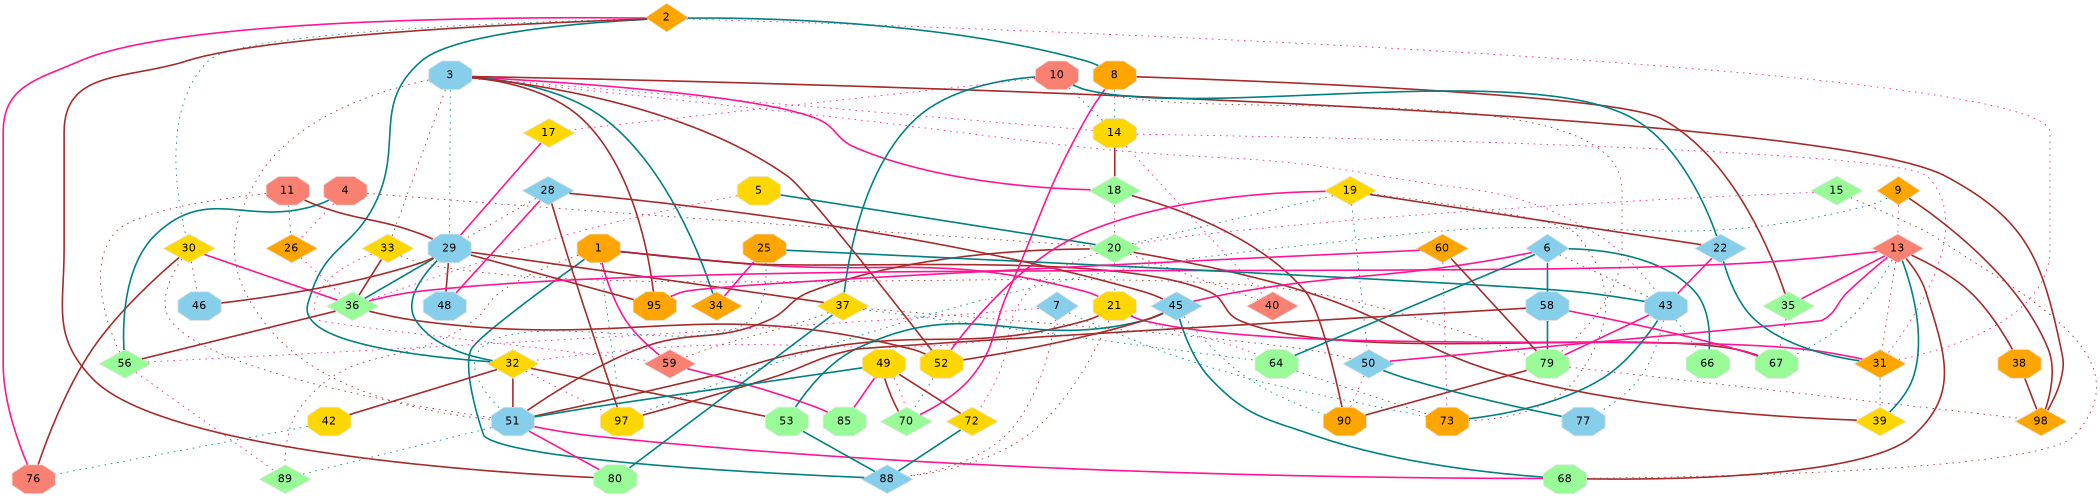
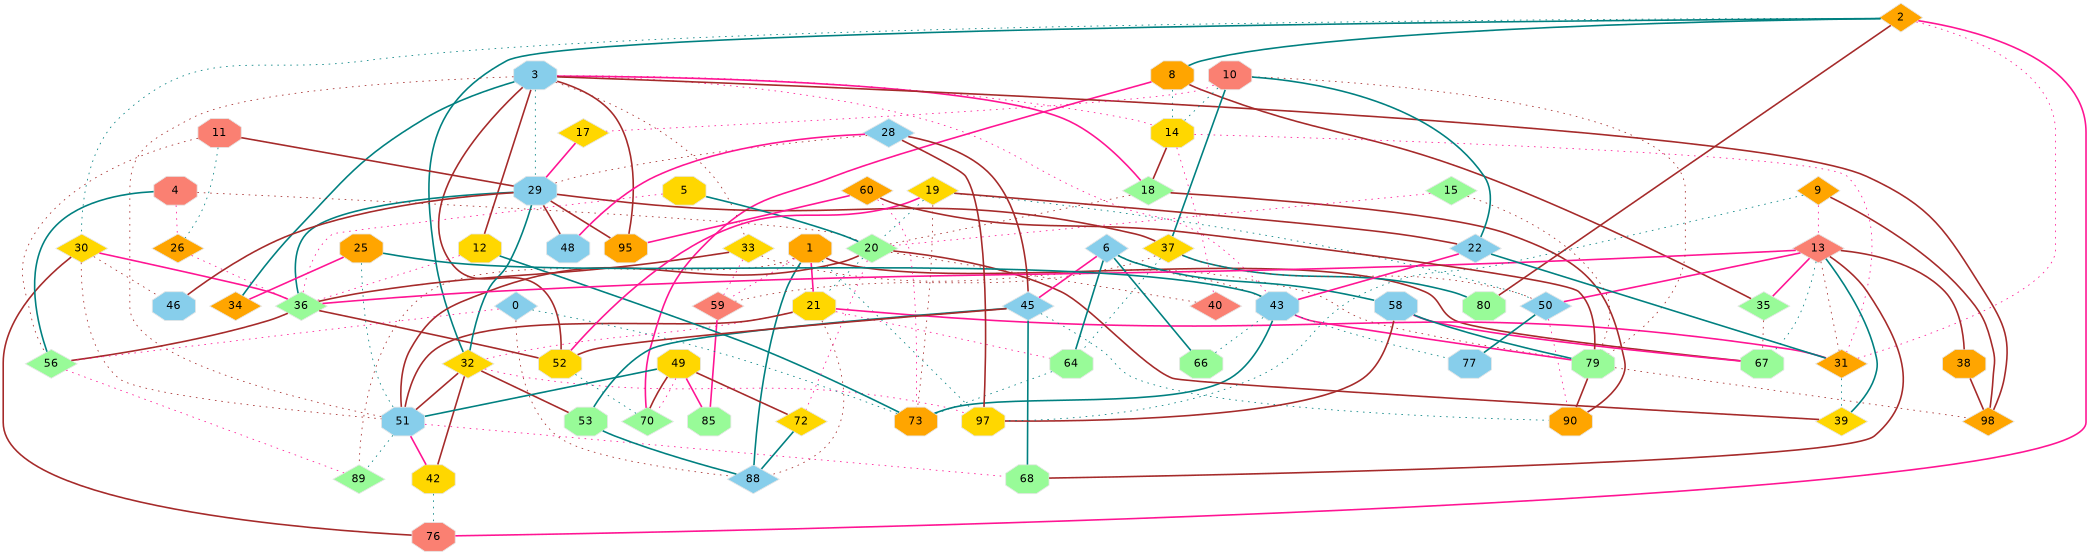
none -> (480, 248)
(1057, 306) -> (516, 306)
(622, 314) -> (749, 286)
(564, 450) -> (418, 450)
(2019, 454) -> (1574, 253)
(1038, 467) -> (715, 450)
